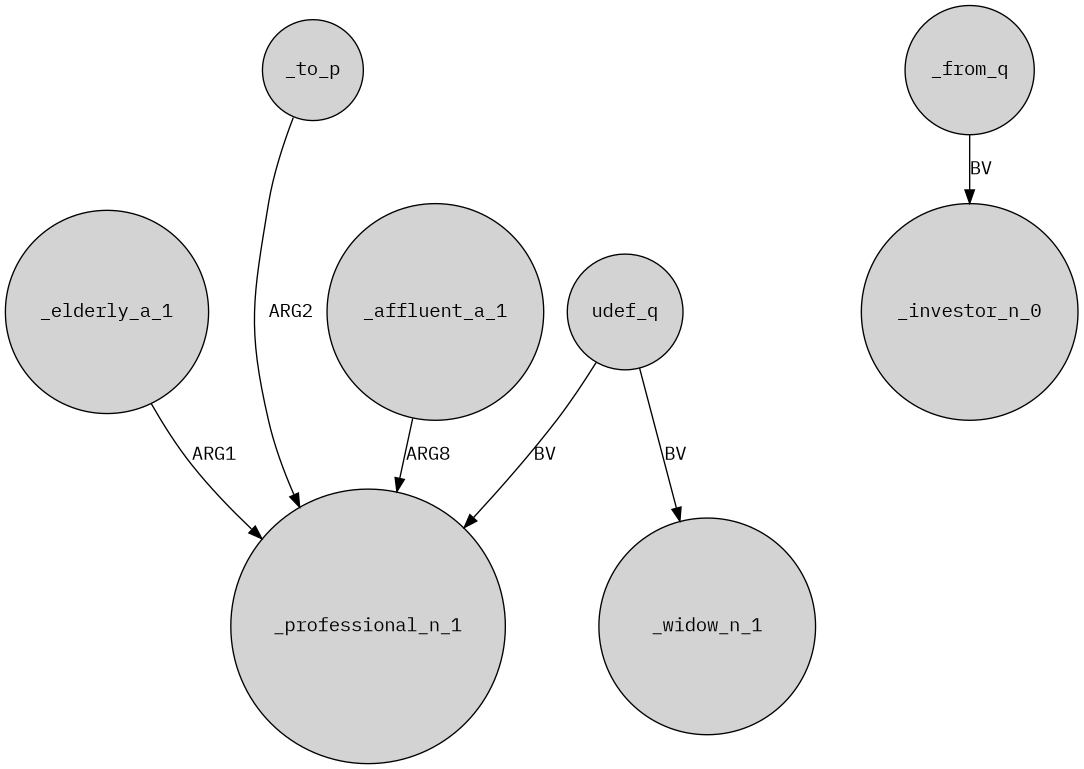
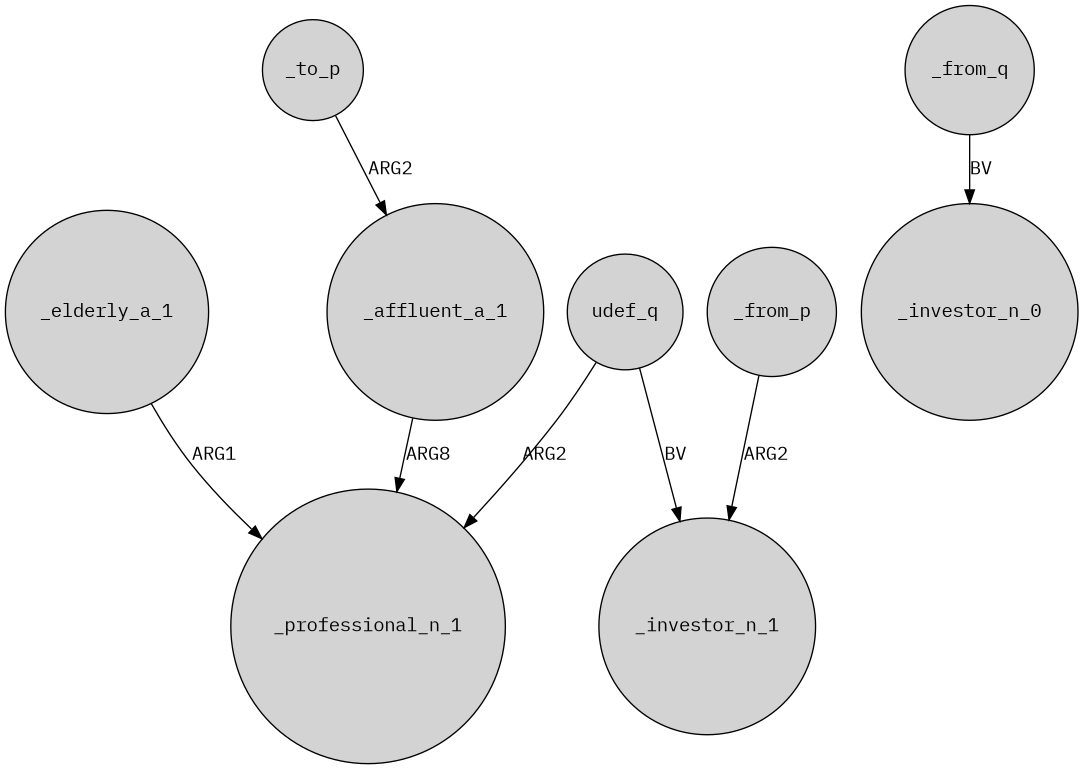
(255, 307) -> (358, 159)
none -> (772, 312)
(545, 455) -> (545, 455)
(707, 626) -> (707, 626)
